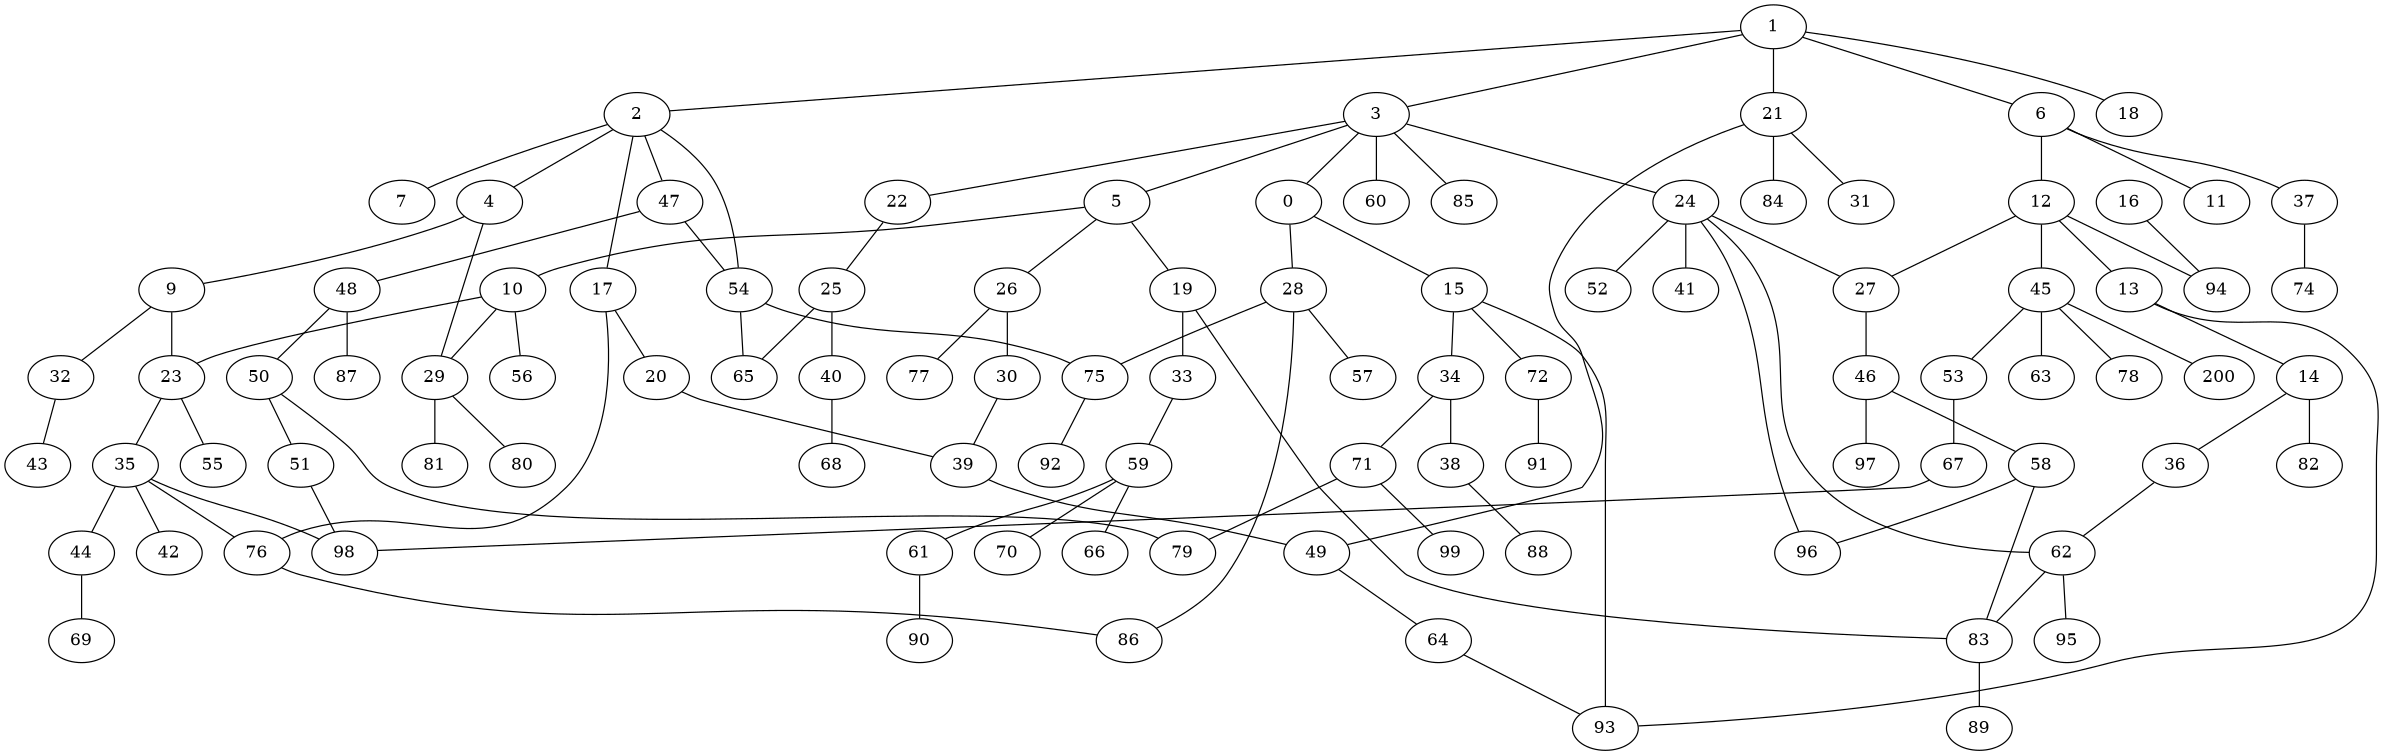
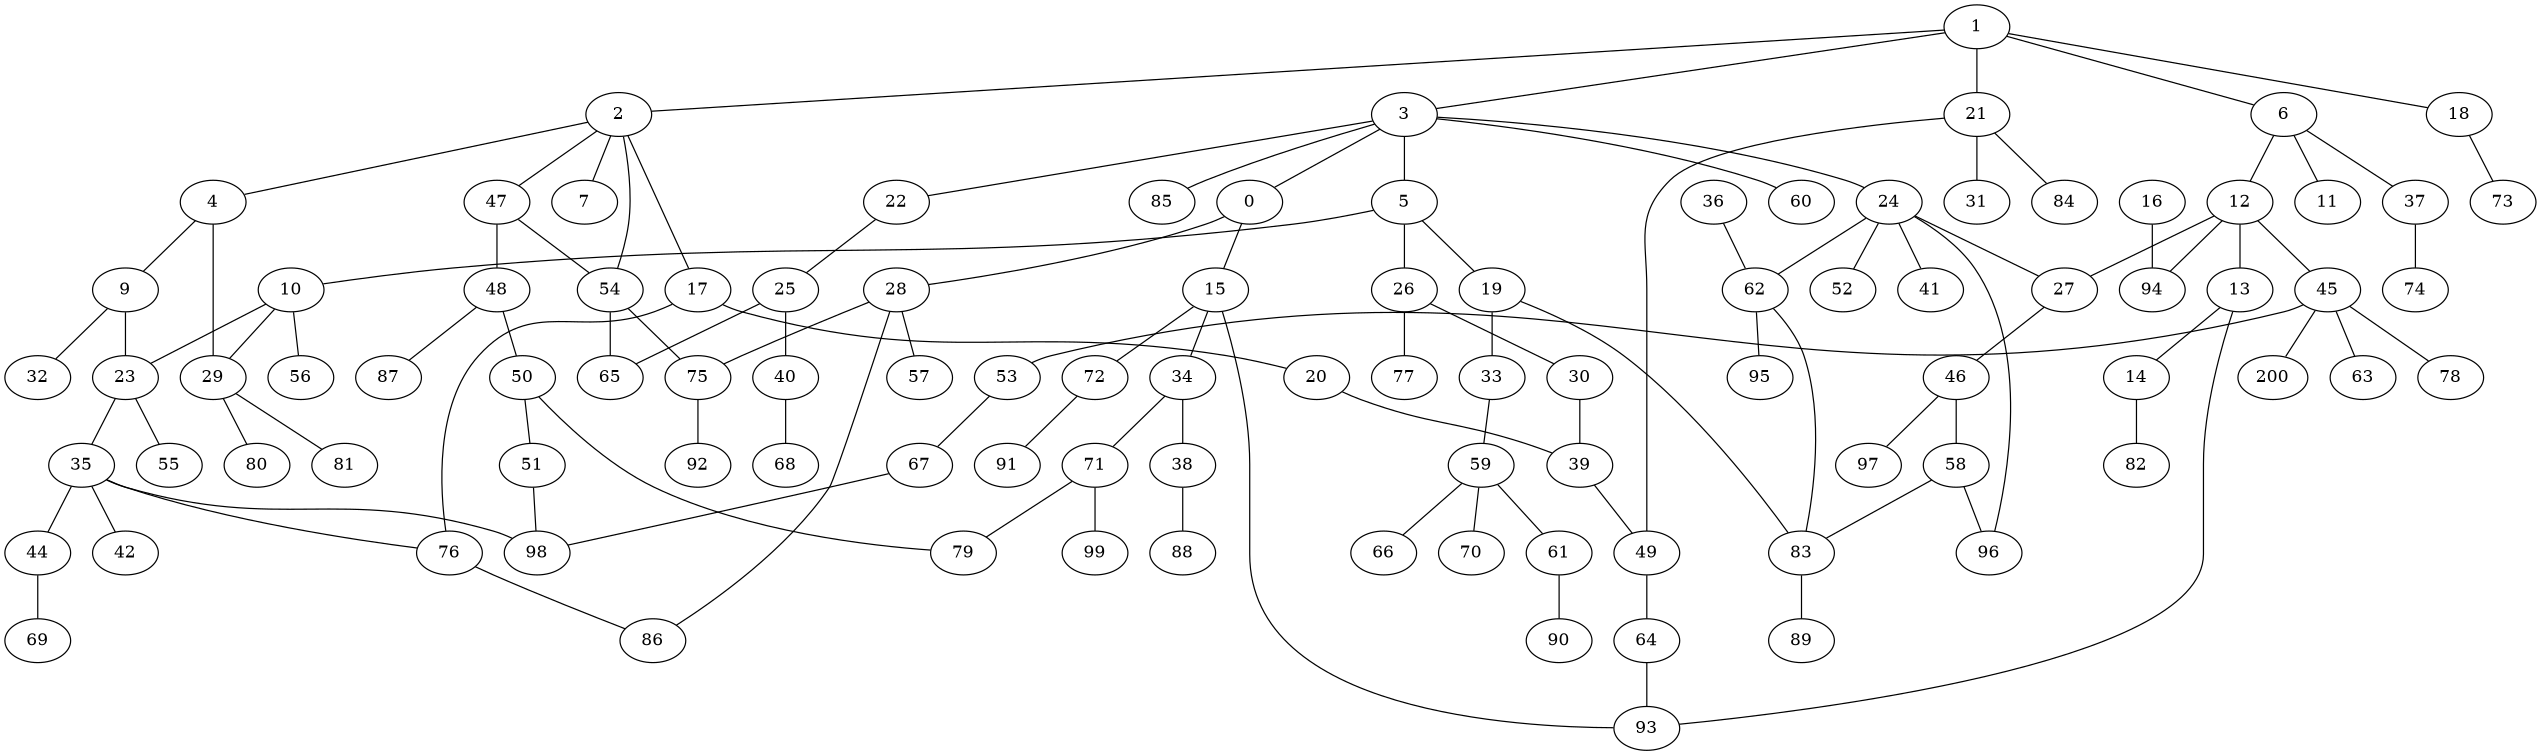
none -> (2503, 202)
(2242, 422) -> none
(38, 465) -> none
